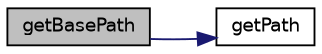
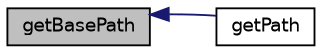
(174, 39) -> (193, 15)
